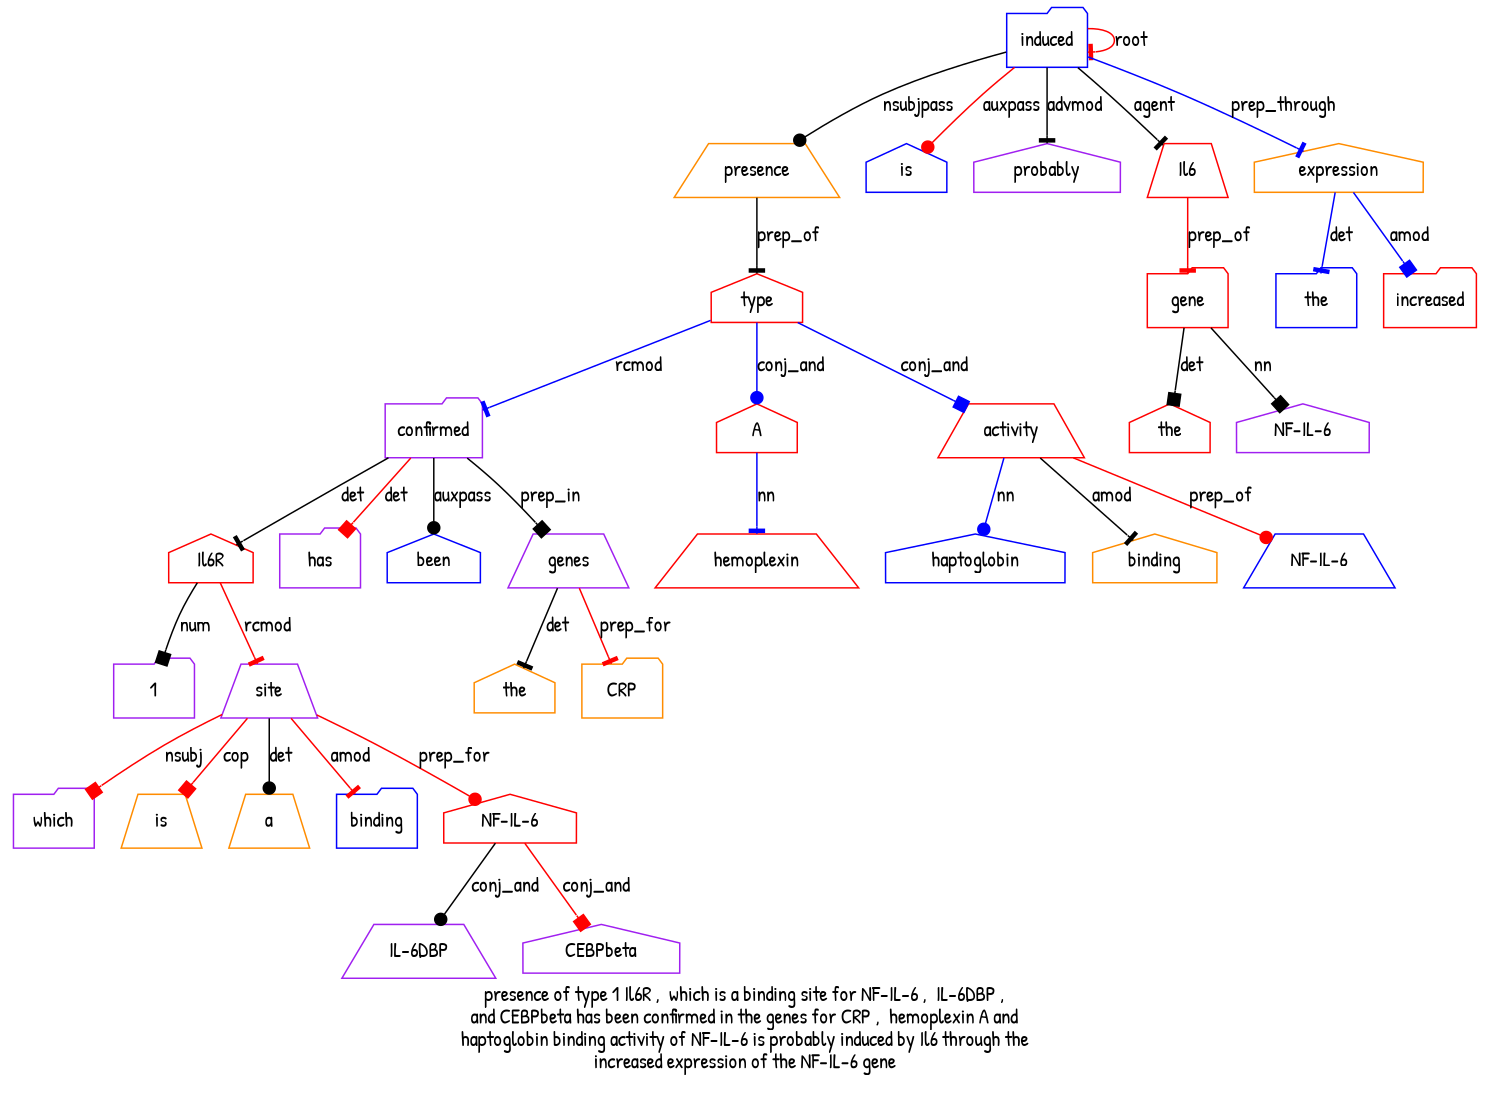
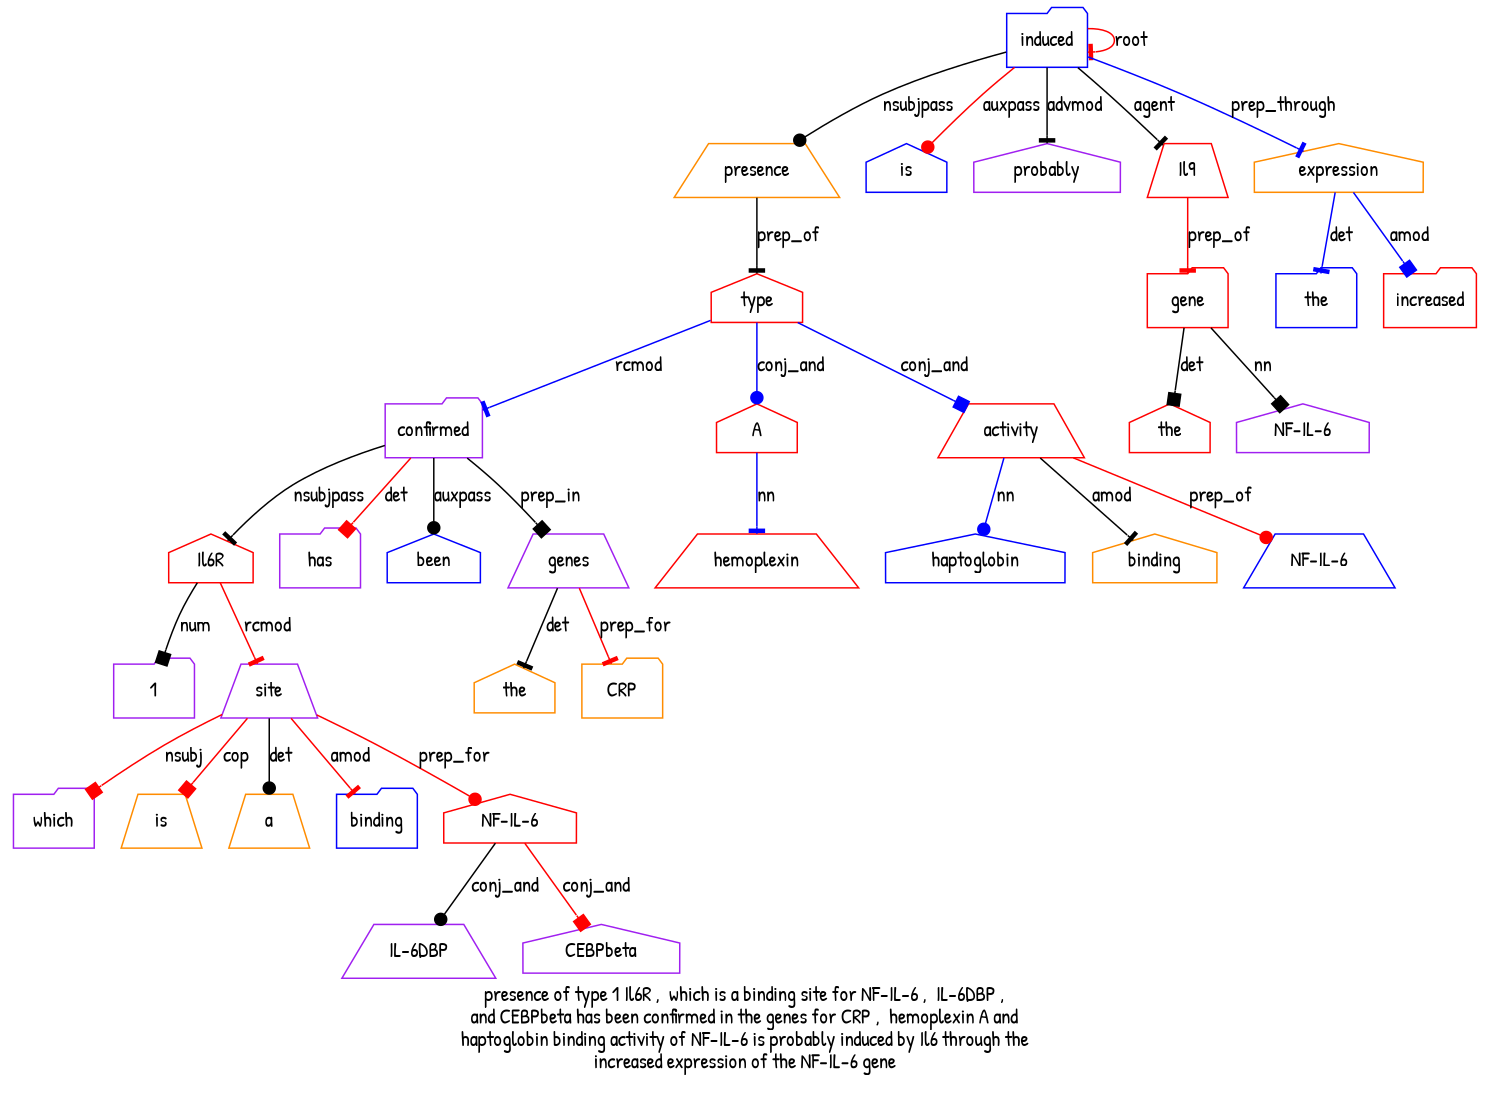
(1188, 171) -> (1188, 171)
(353, 496) -> (329, 496)
